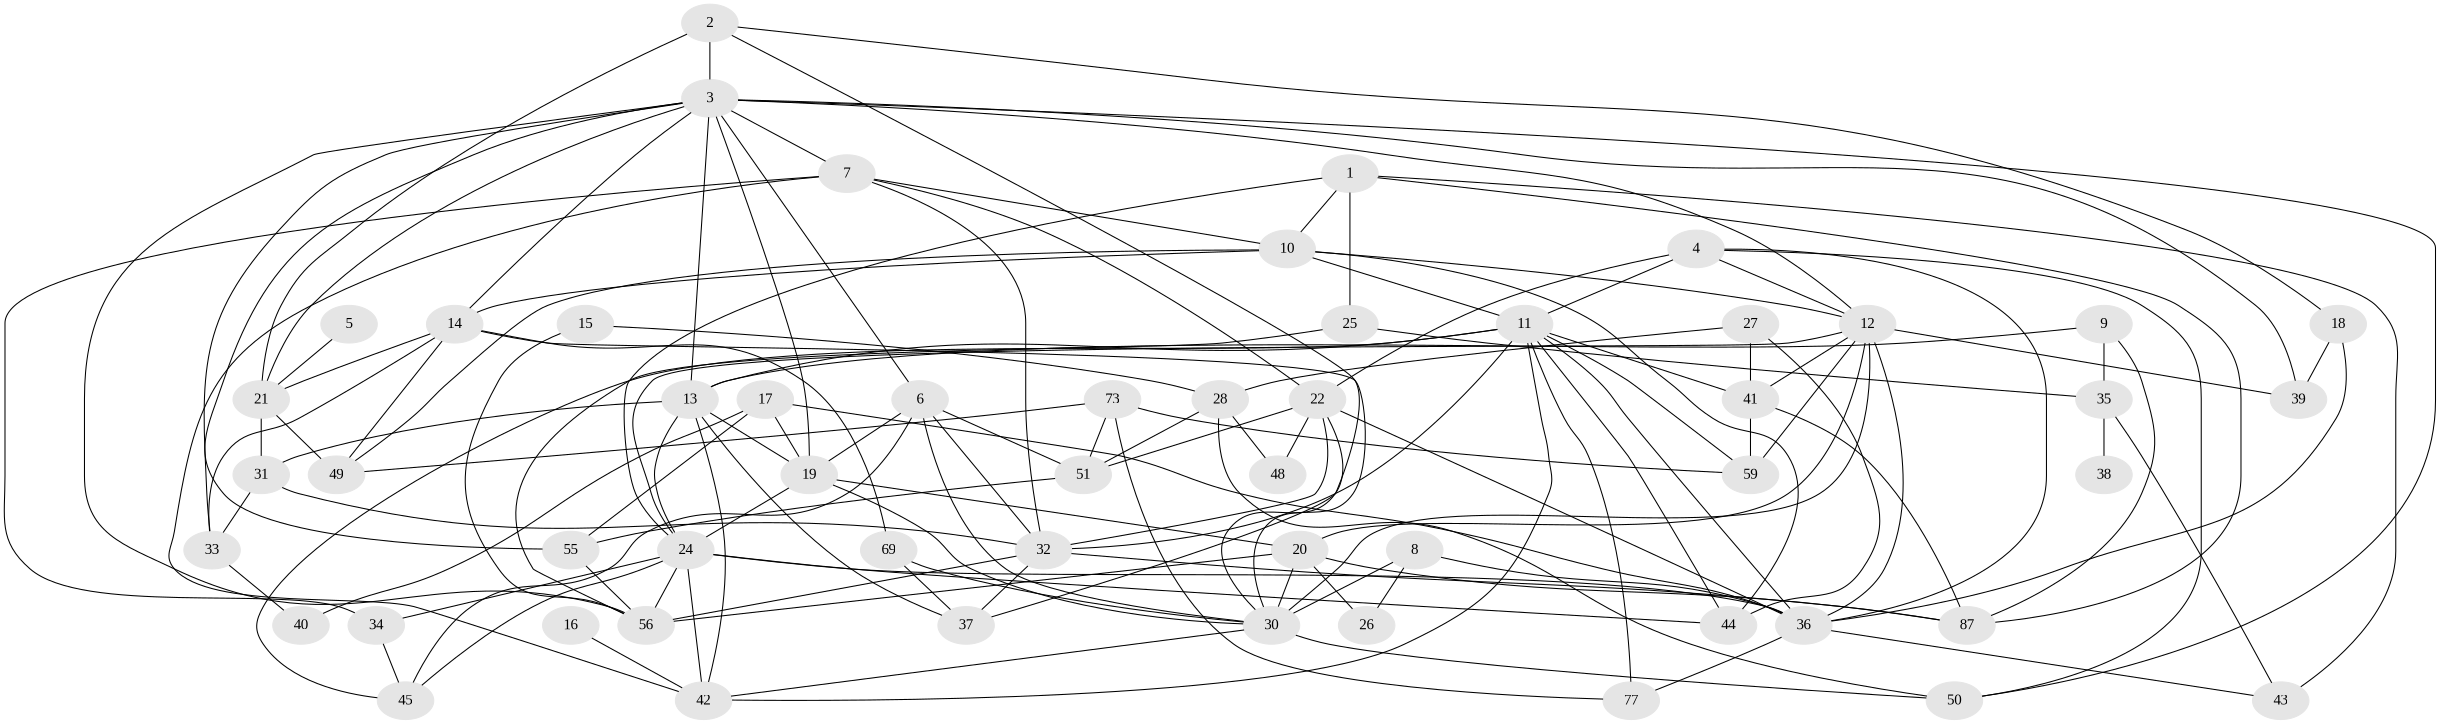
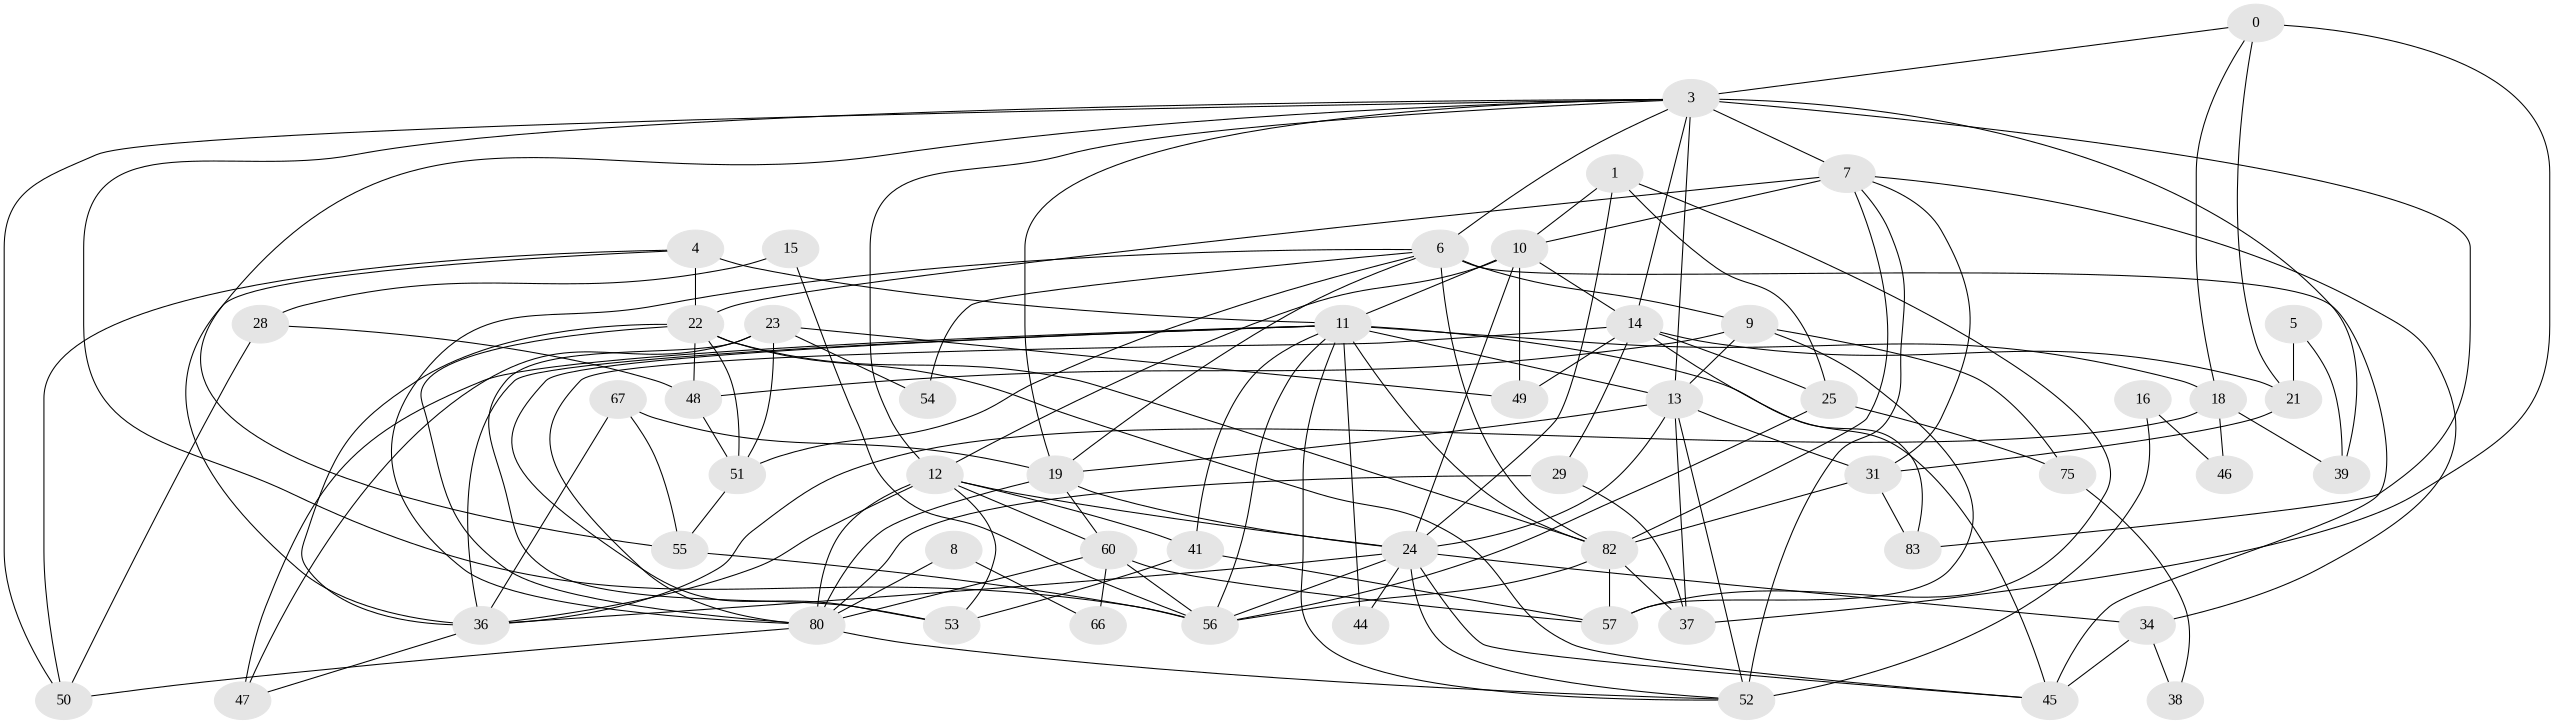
(710, 23) -> (2256, 23)
(459, 199) -> none
(1782, 287) -> none
none -> (1606, 294)
none -> (1970, 314)
(1751, 324) -> none
none -> (1828, 346)
none -> (1733, 360)
(2083, 362) -> (2335, 395)
none -> (1173, 371)
(1668, 381) -> (1462, 406)
(765, 400) -> (618, 400)
none -> (928, 400)
(1113, 400) -> (773, 324)
(2104, 400) -> (2068, 475)
(299, 437) -> none
(1152, 437) -> (717, 440)
none -> (1256, 466)
(1751, 475) -> (952, 625)
none -> (2224, 475)
none -> (1384, 508)
(212, 550) -> (1913, 550)
(889, 550) -> (1559, 475)
(1044, 550) -> (1610, 550)
(1300, 550) -> (1109, 550)
(1535, 575) -> none
(301, 625) -> none
(1272, 625) -> (817, 625)
(1367, 625) -> (1098, 625)
(1967, 625) -> (1610, 625)
none -> (2161, 663)
(704, 701) -> (1747, 701)
(1631, 701) -> (243, 701)
(2281, 701) -> none
